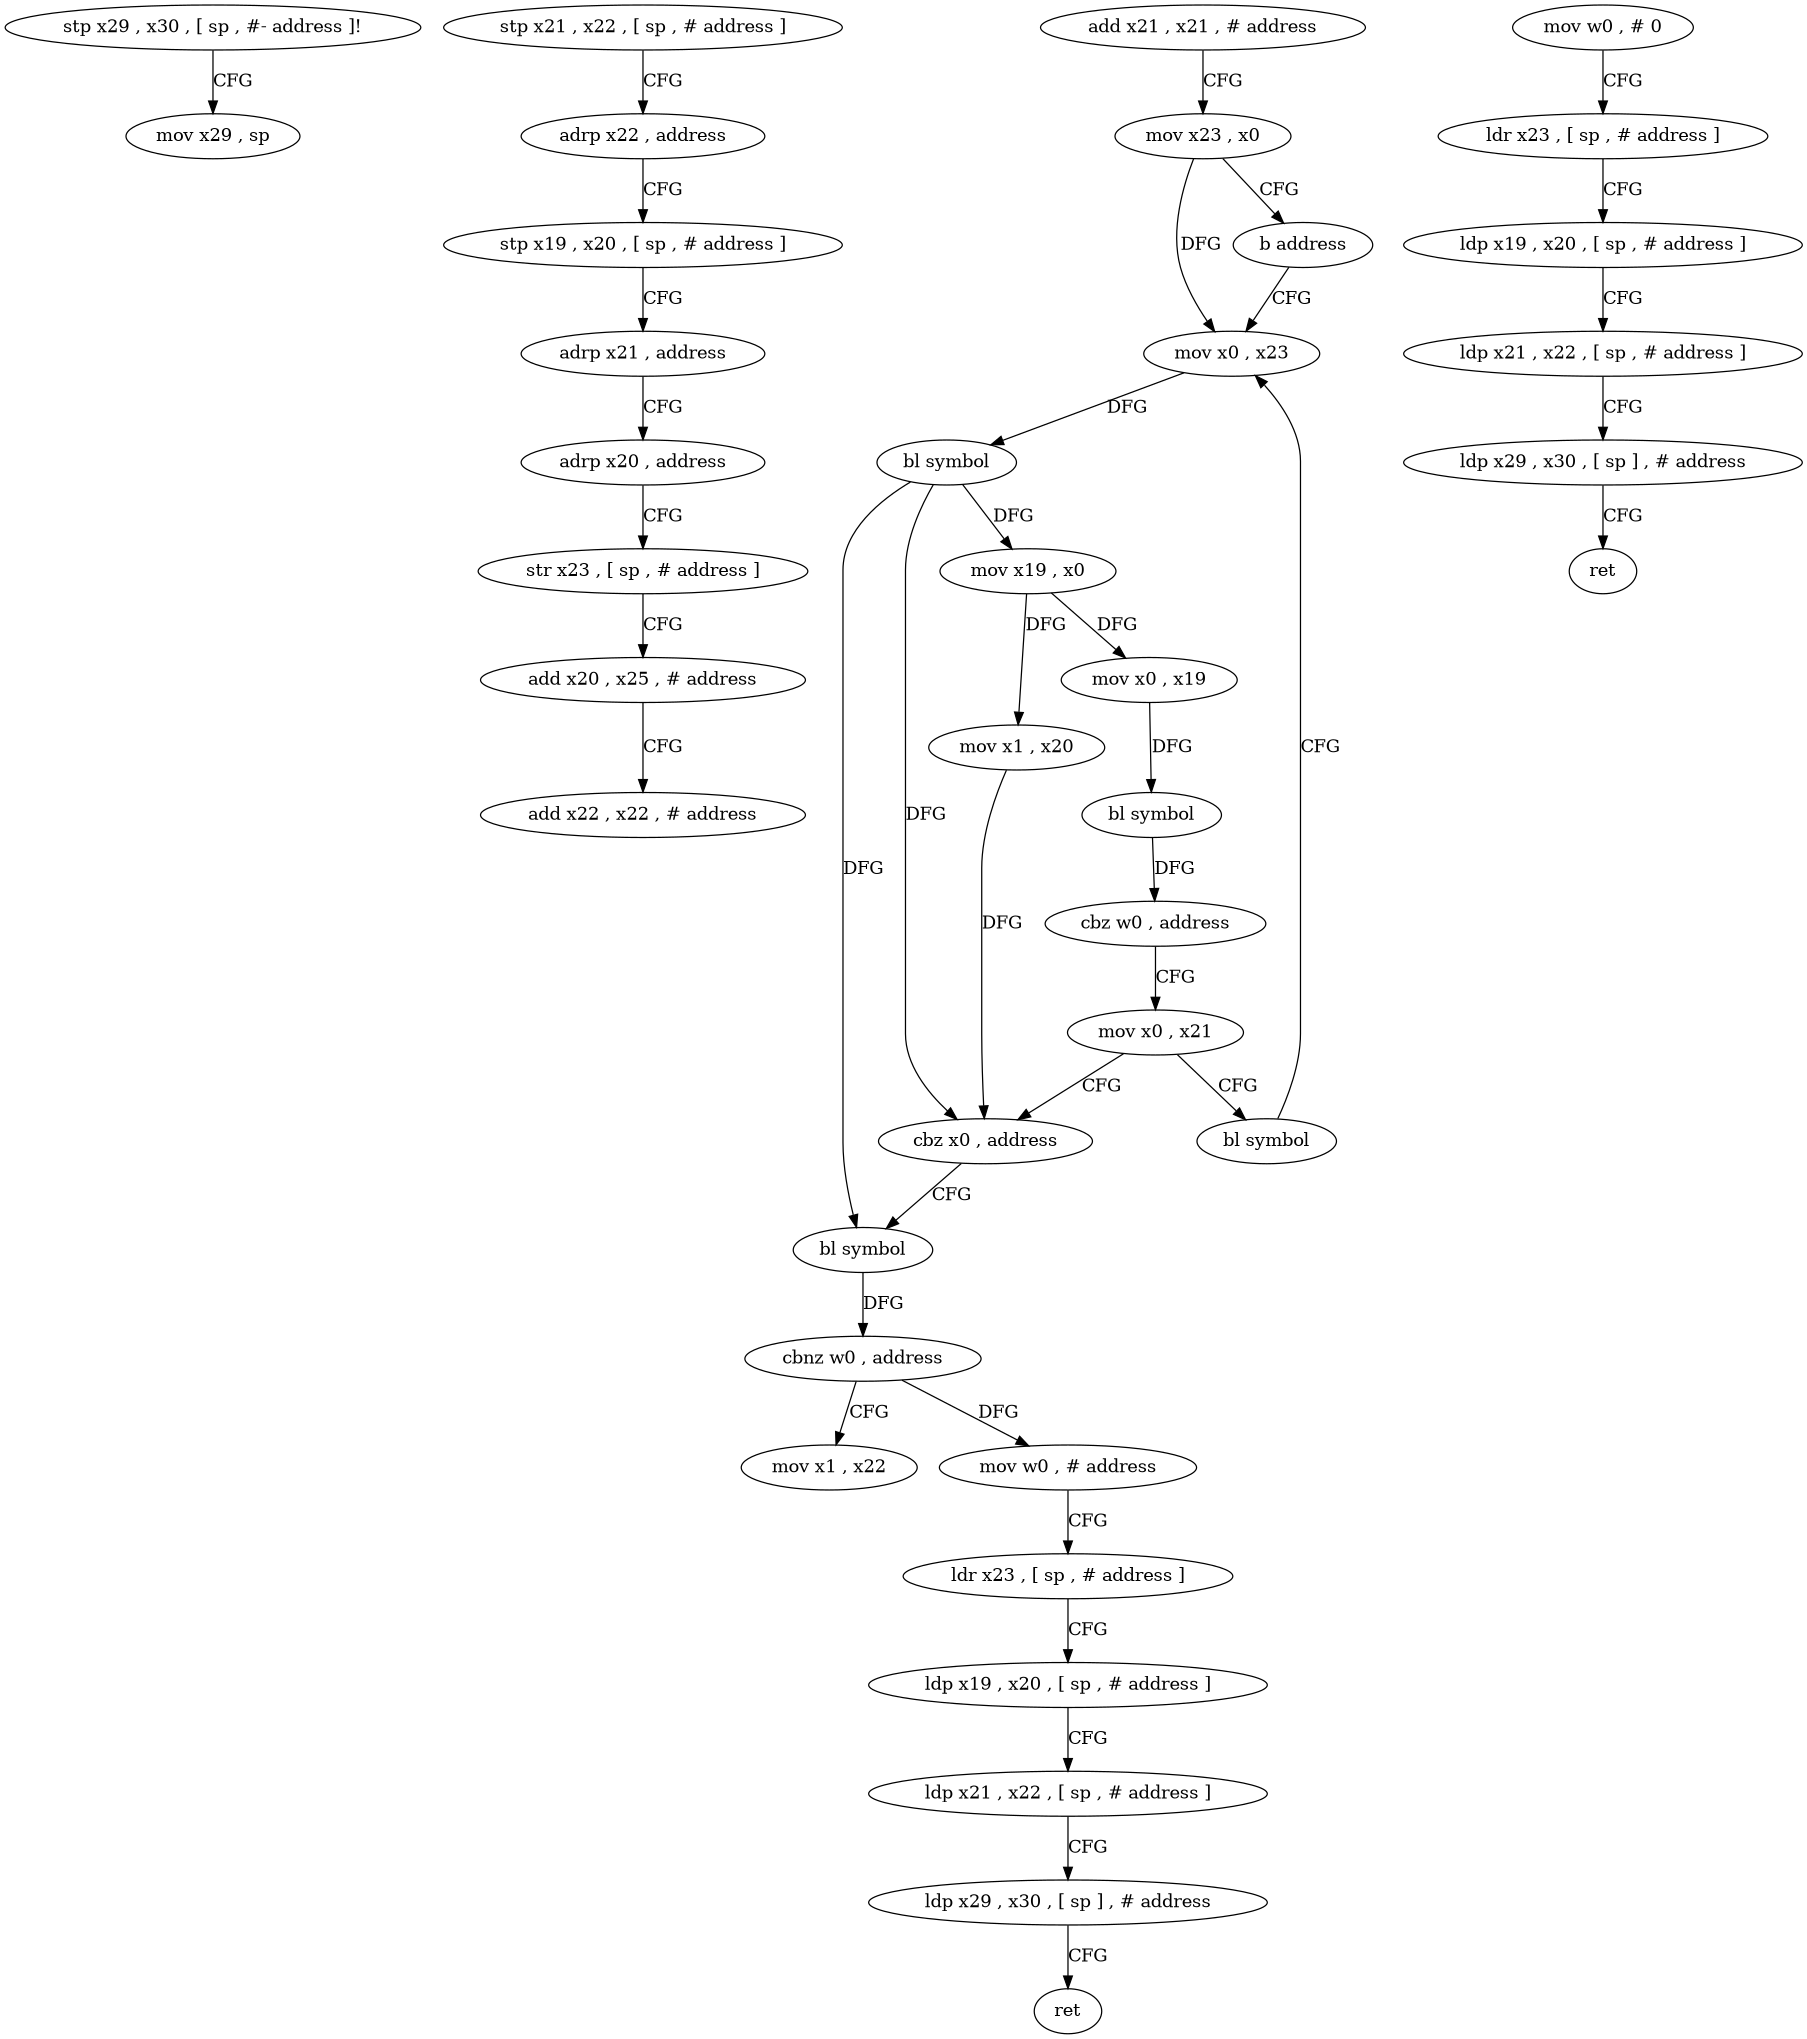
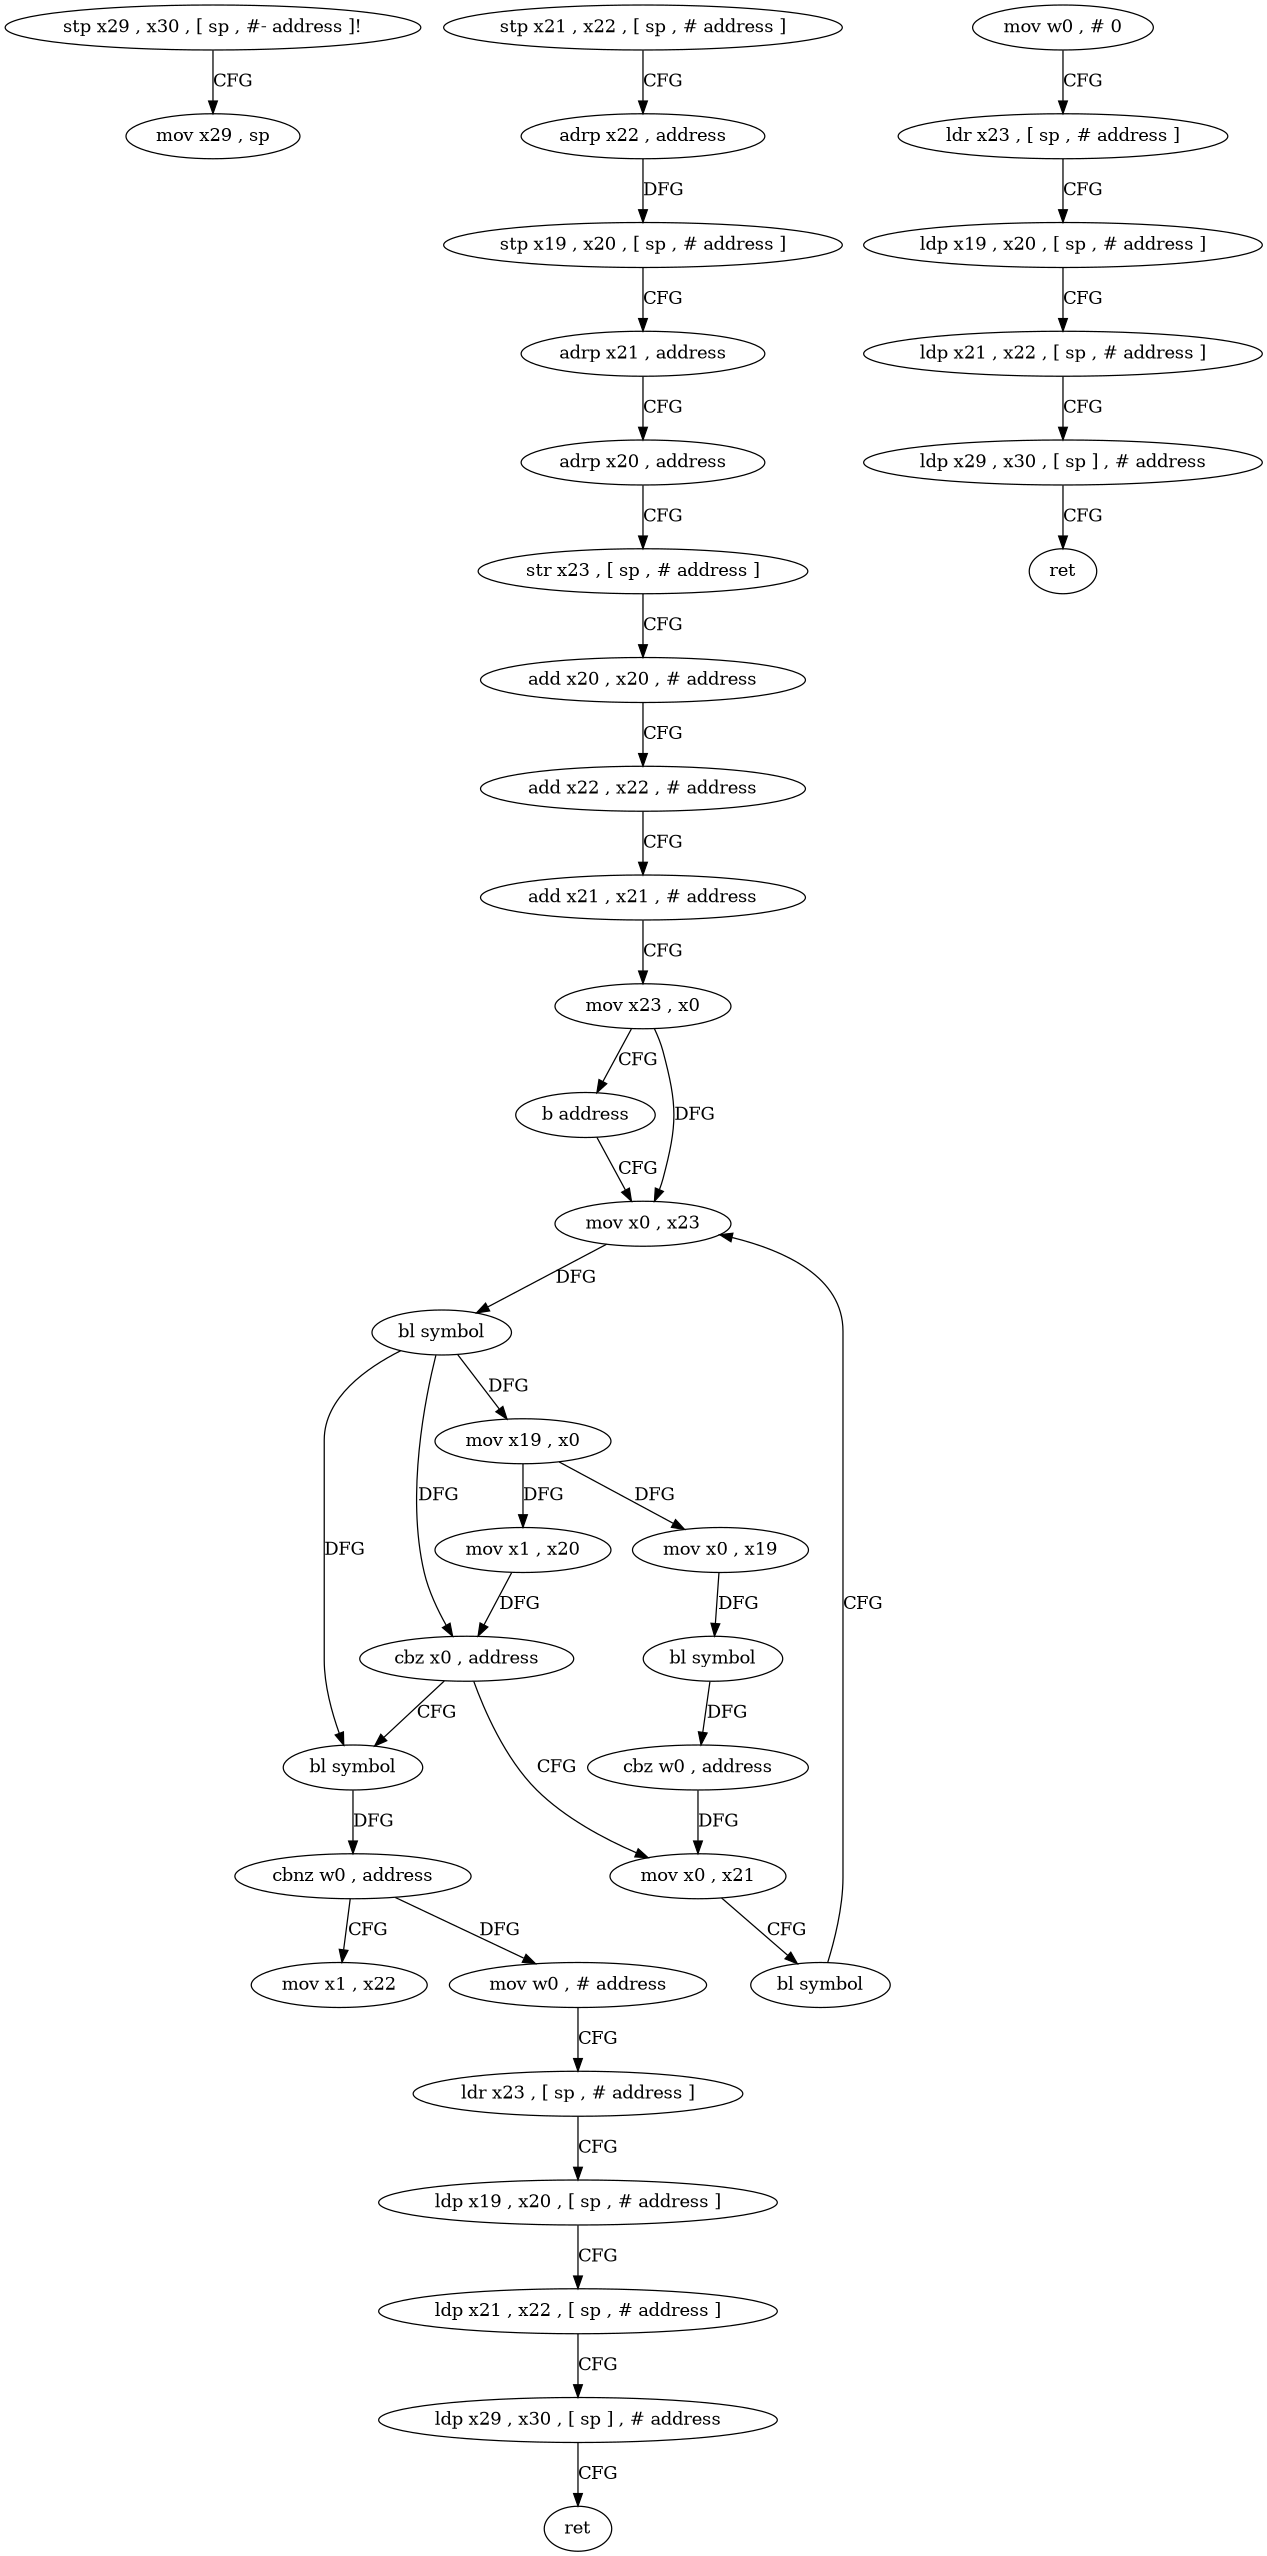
(663, 191) -> (664, 191)
(643, 680) -> (643, 680)
none -> (643, 837)
(1175, 978) -> (719, 1822)
(1076, 1083) -> (534, 1787)
